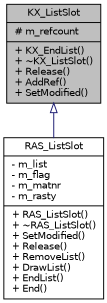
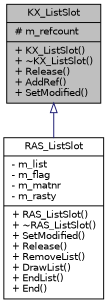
(49, 51) -> (50, 51)
